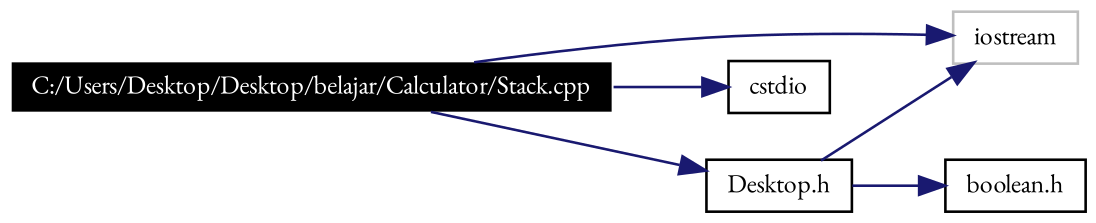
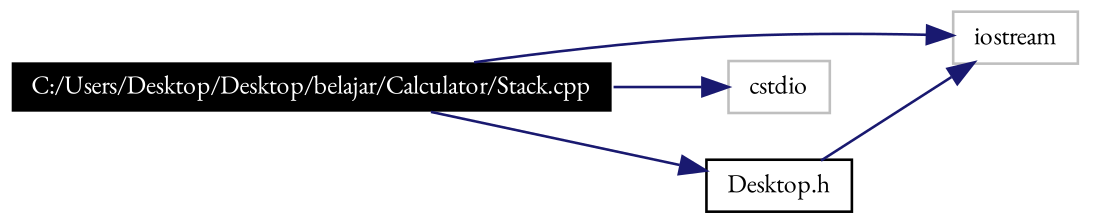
(779, 87) -> (779, 87)
(1016, 186) -> none
